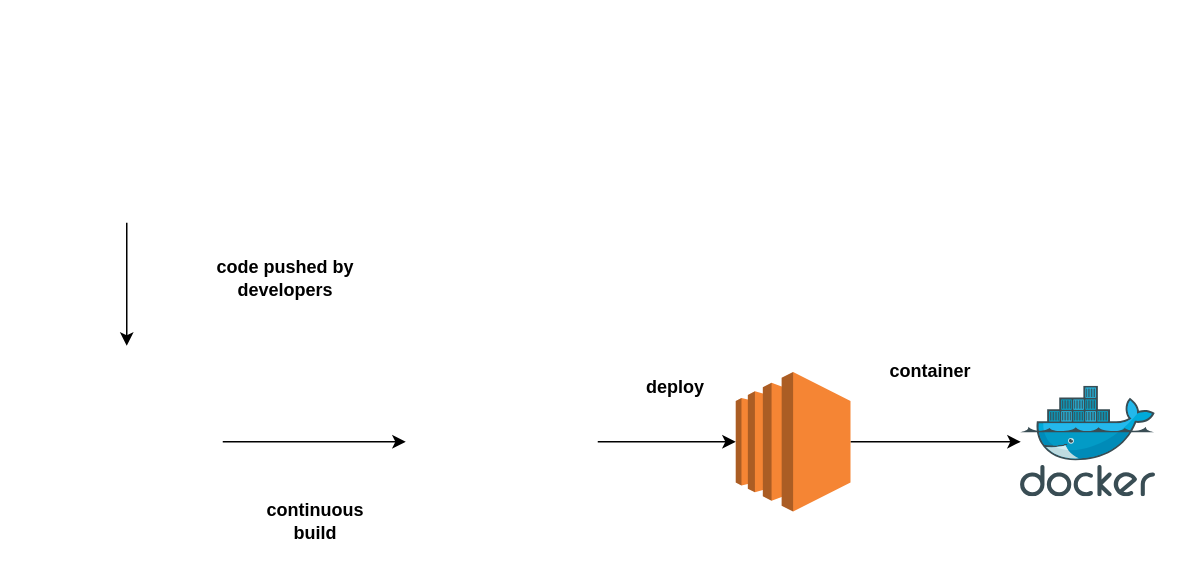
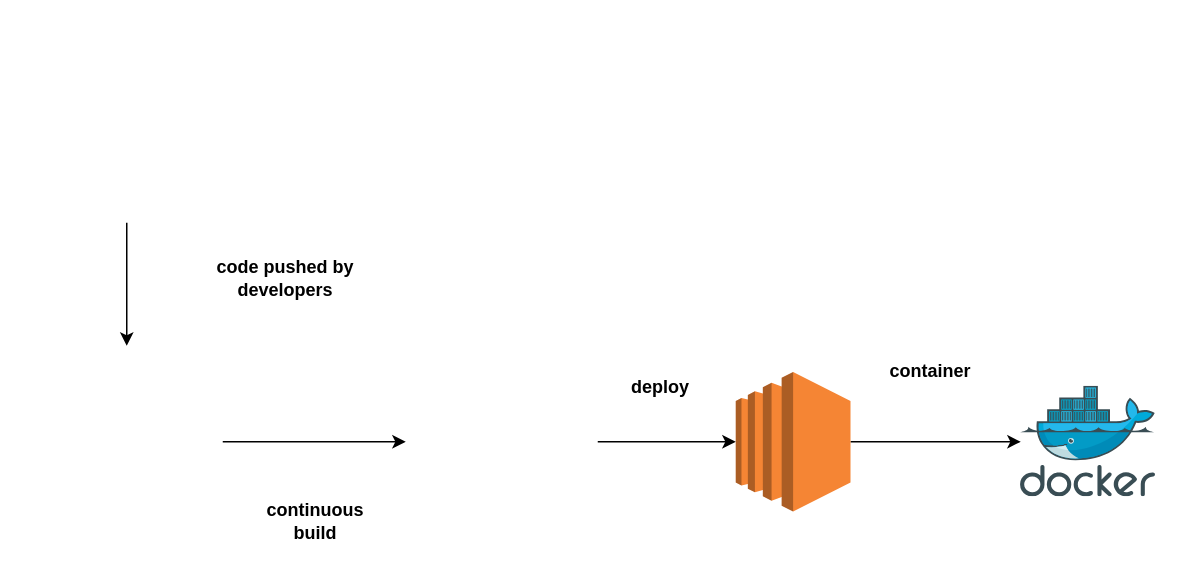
(676, 387) -> (661, 387)
